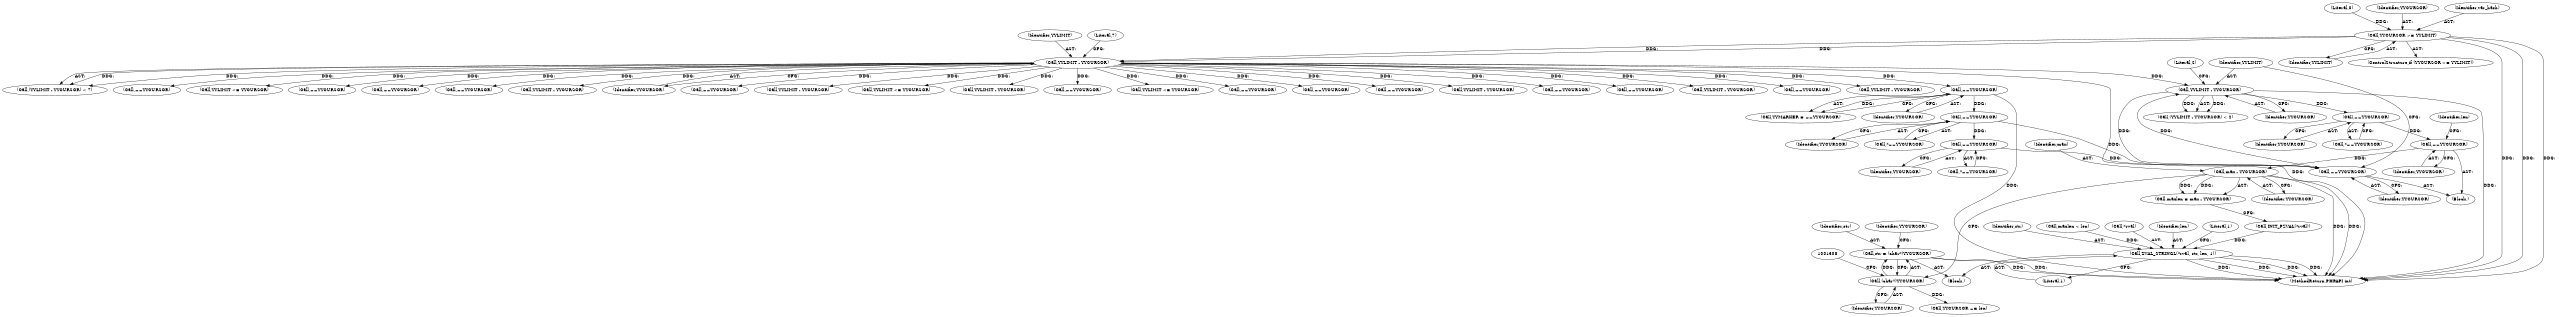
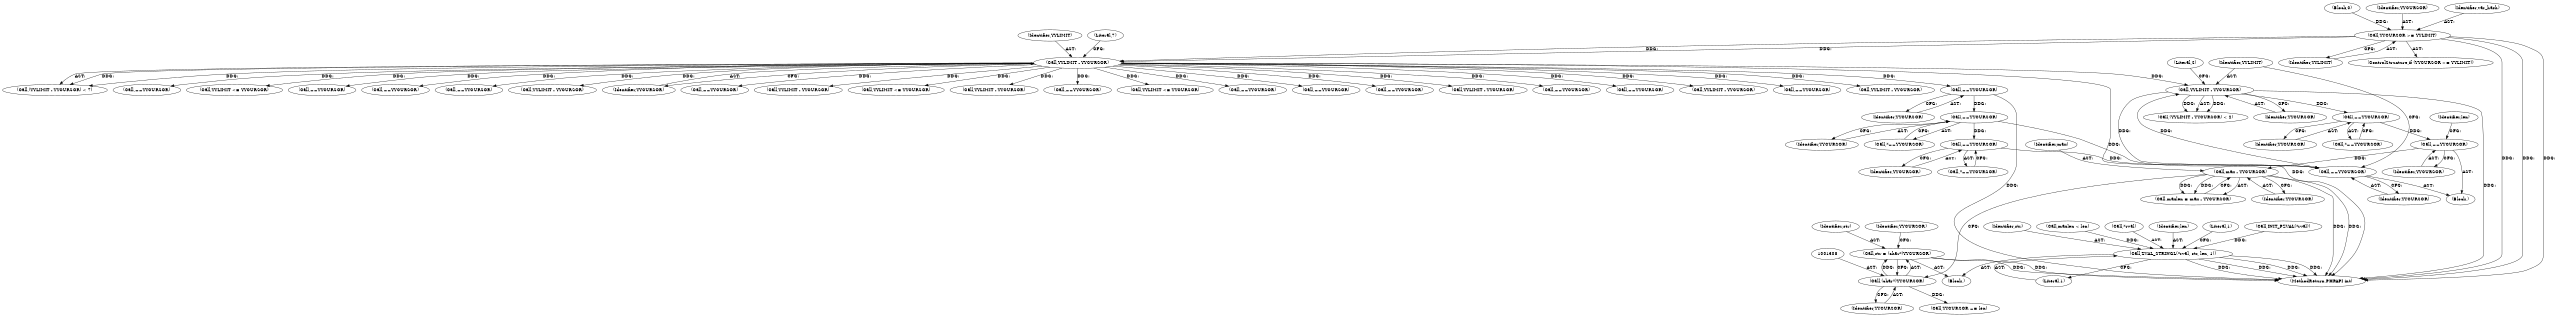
(2342, 8) -> (2342, 8)
(1801, 117) -> none
(2237, 213) -> (2216, 187)
(1873, 268) -> (1873, 268)
